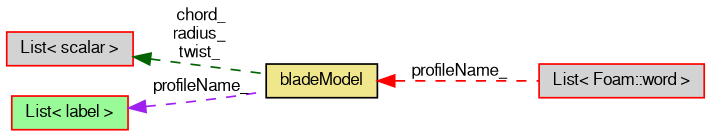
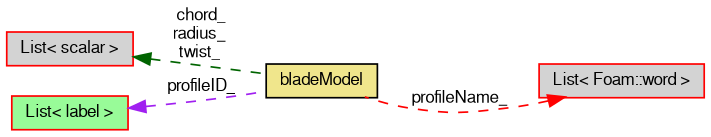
(467, 81) -> (456, 112)
(200, 87) -> (200, 87)
